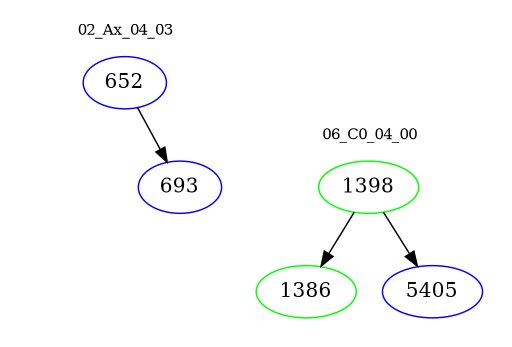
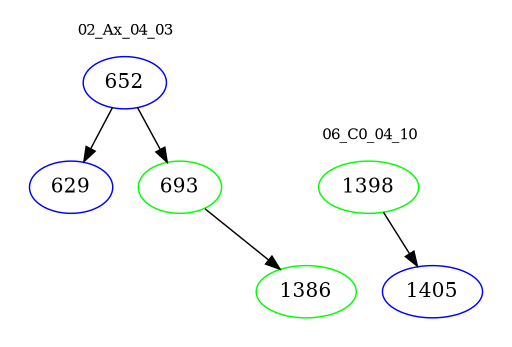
(370, 136) -> (370, 136)
none -> (71, 187)
(180, 187) -> (180, 187)
(341, 233) -> (237, 234)
(433, 292) -> (433, 292)
